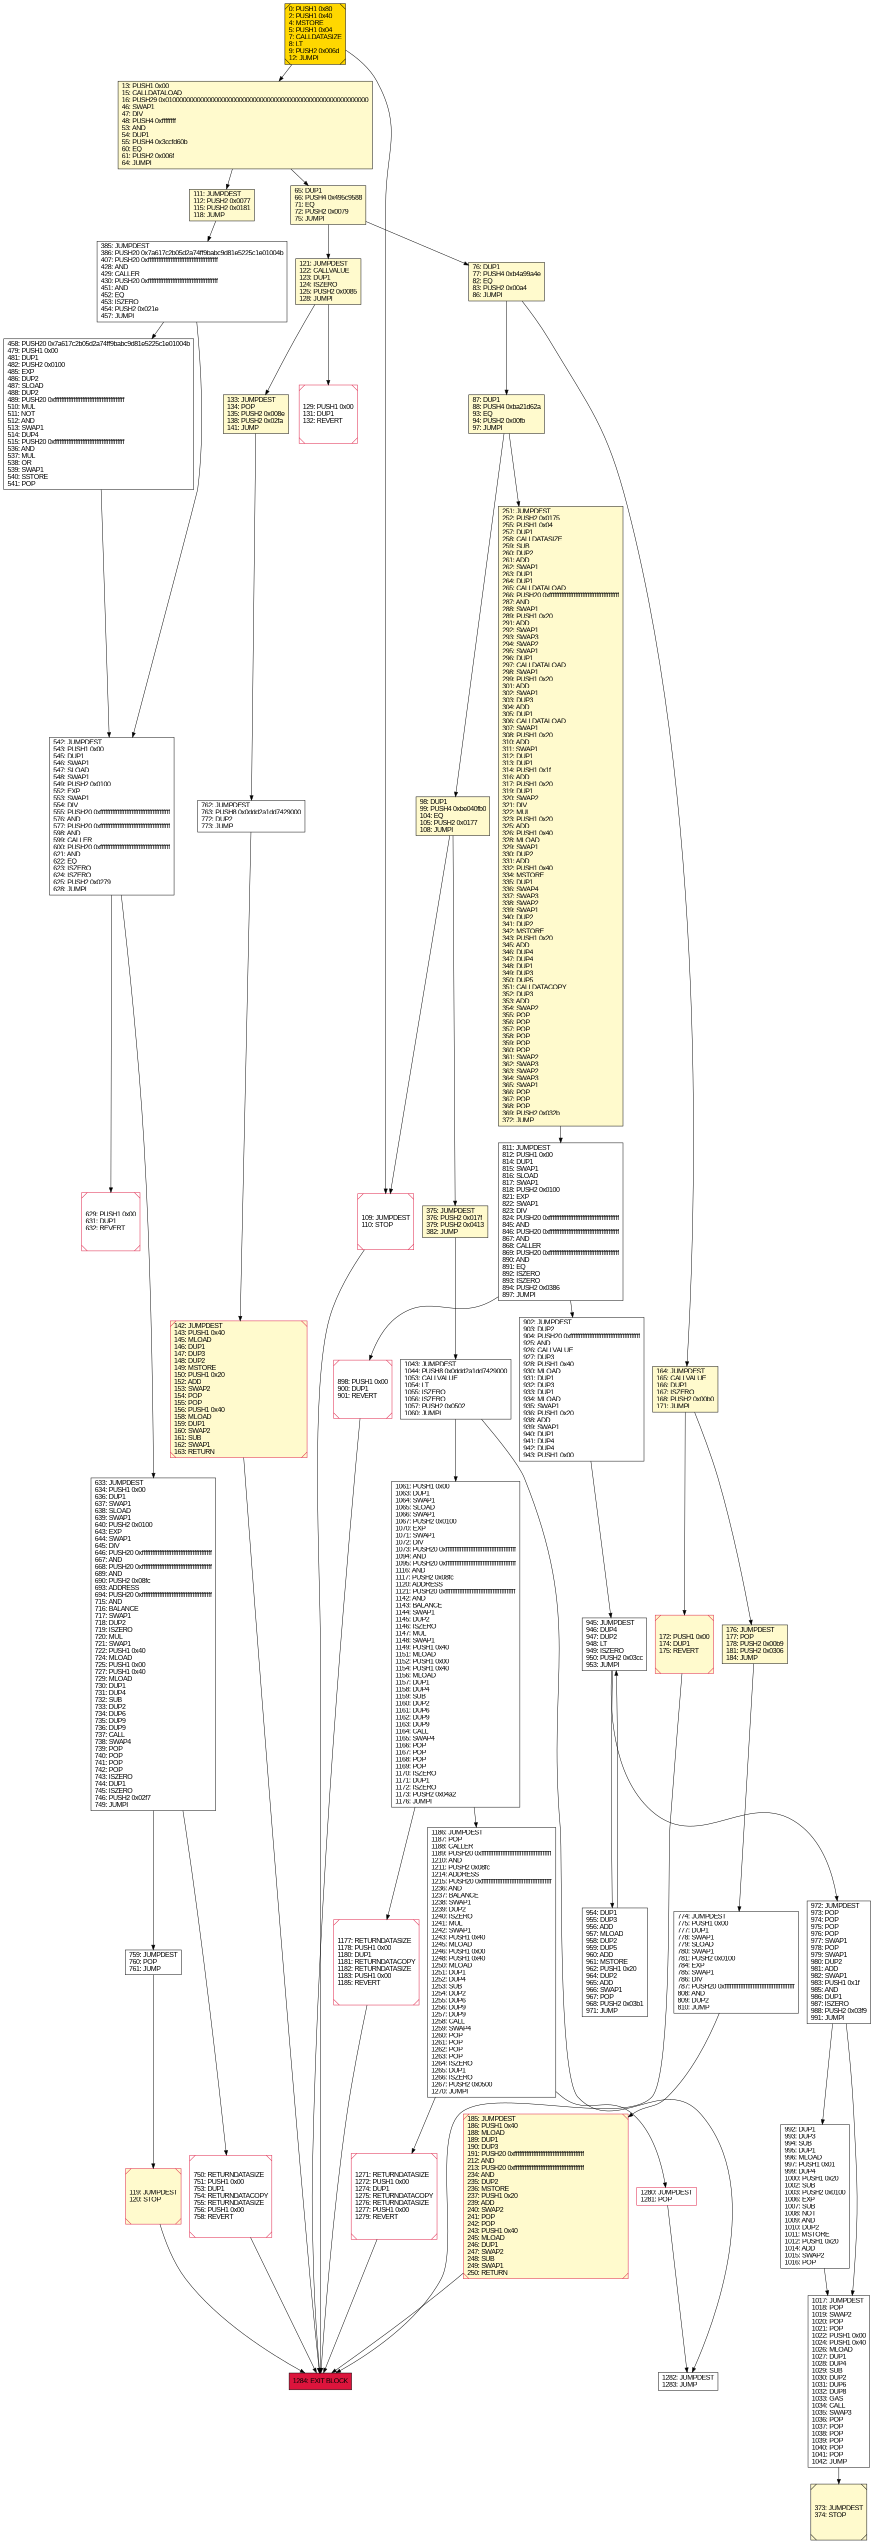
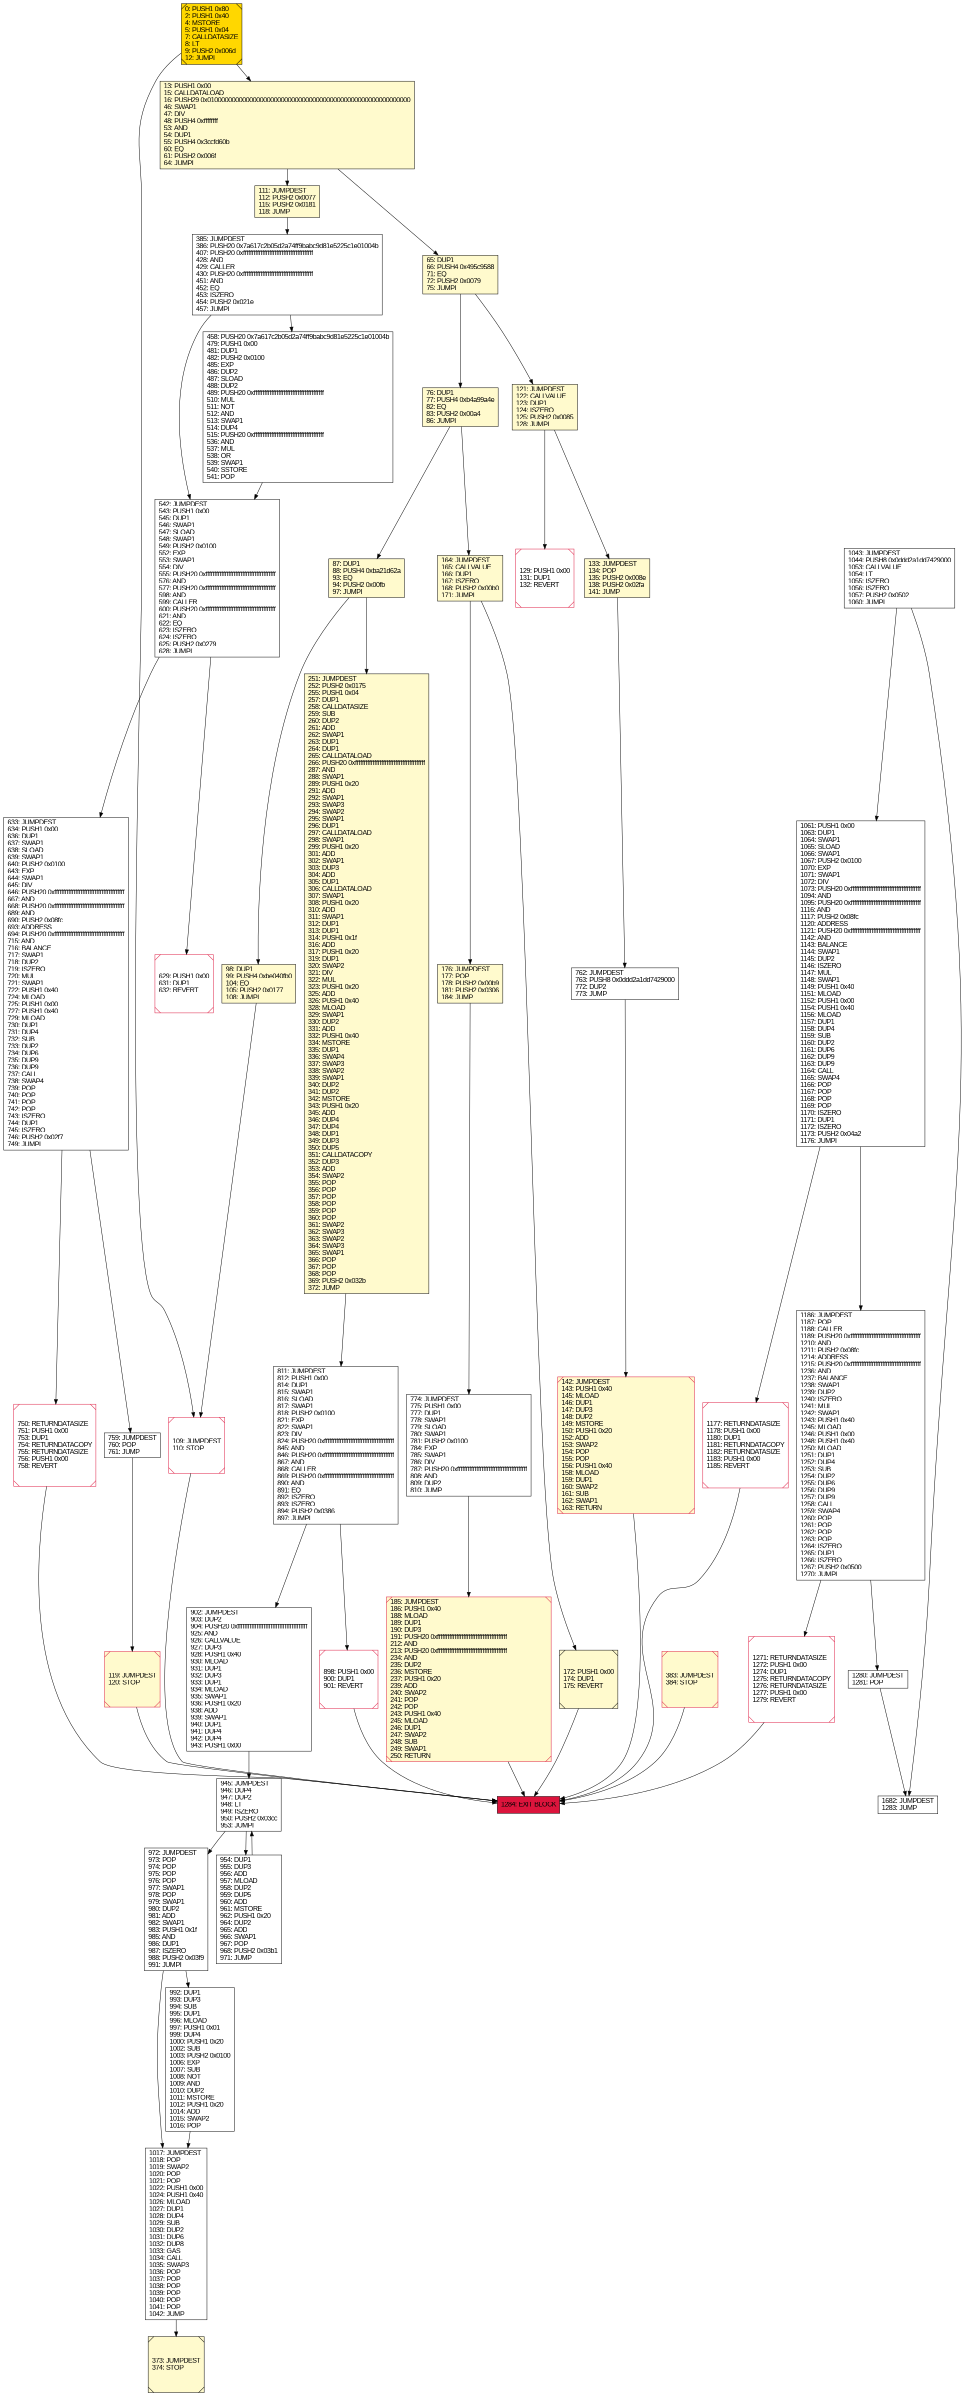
(455, 1222) -> none
(684, 1644) -> (589, 1679)
none -> (690, 1679)
(667, 2196) -> (878, 1679)
(688, 2381) -> (908, 1805)
